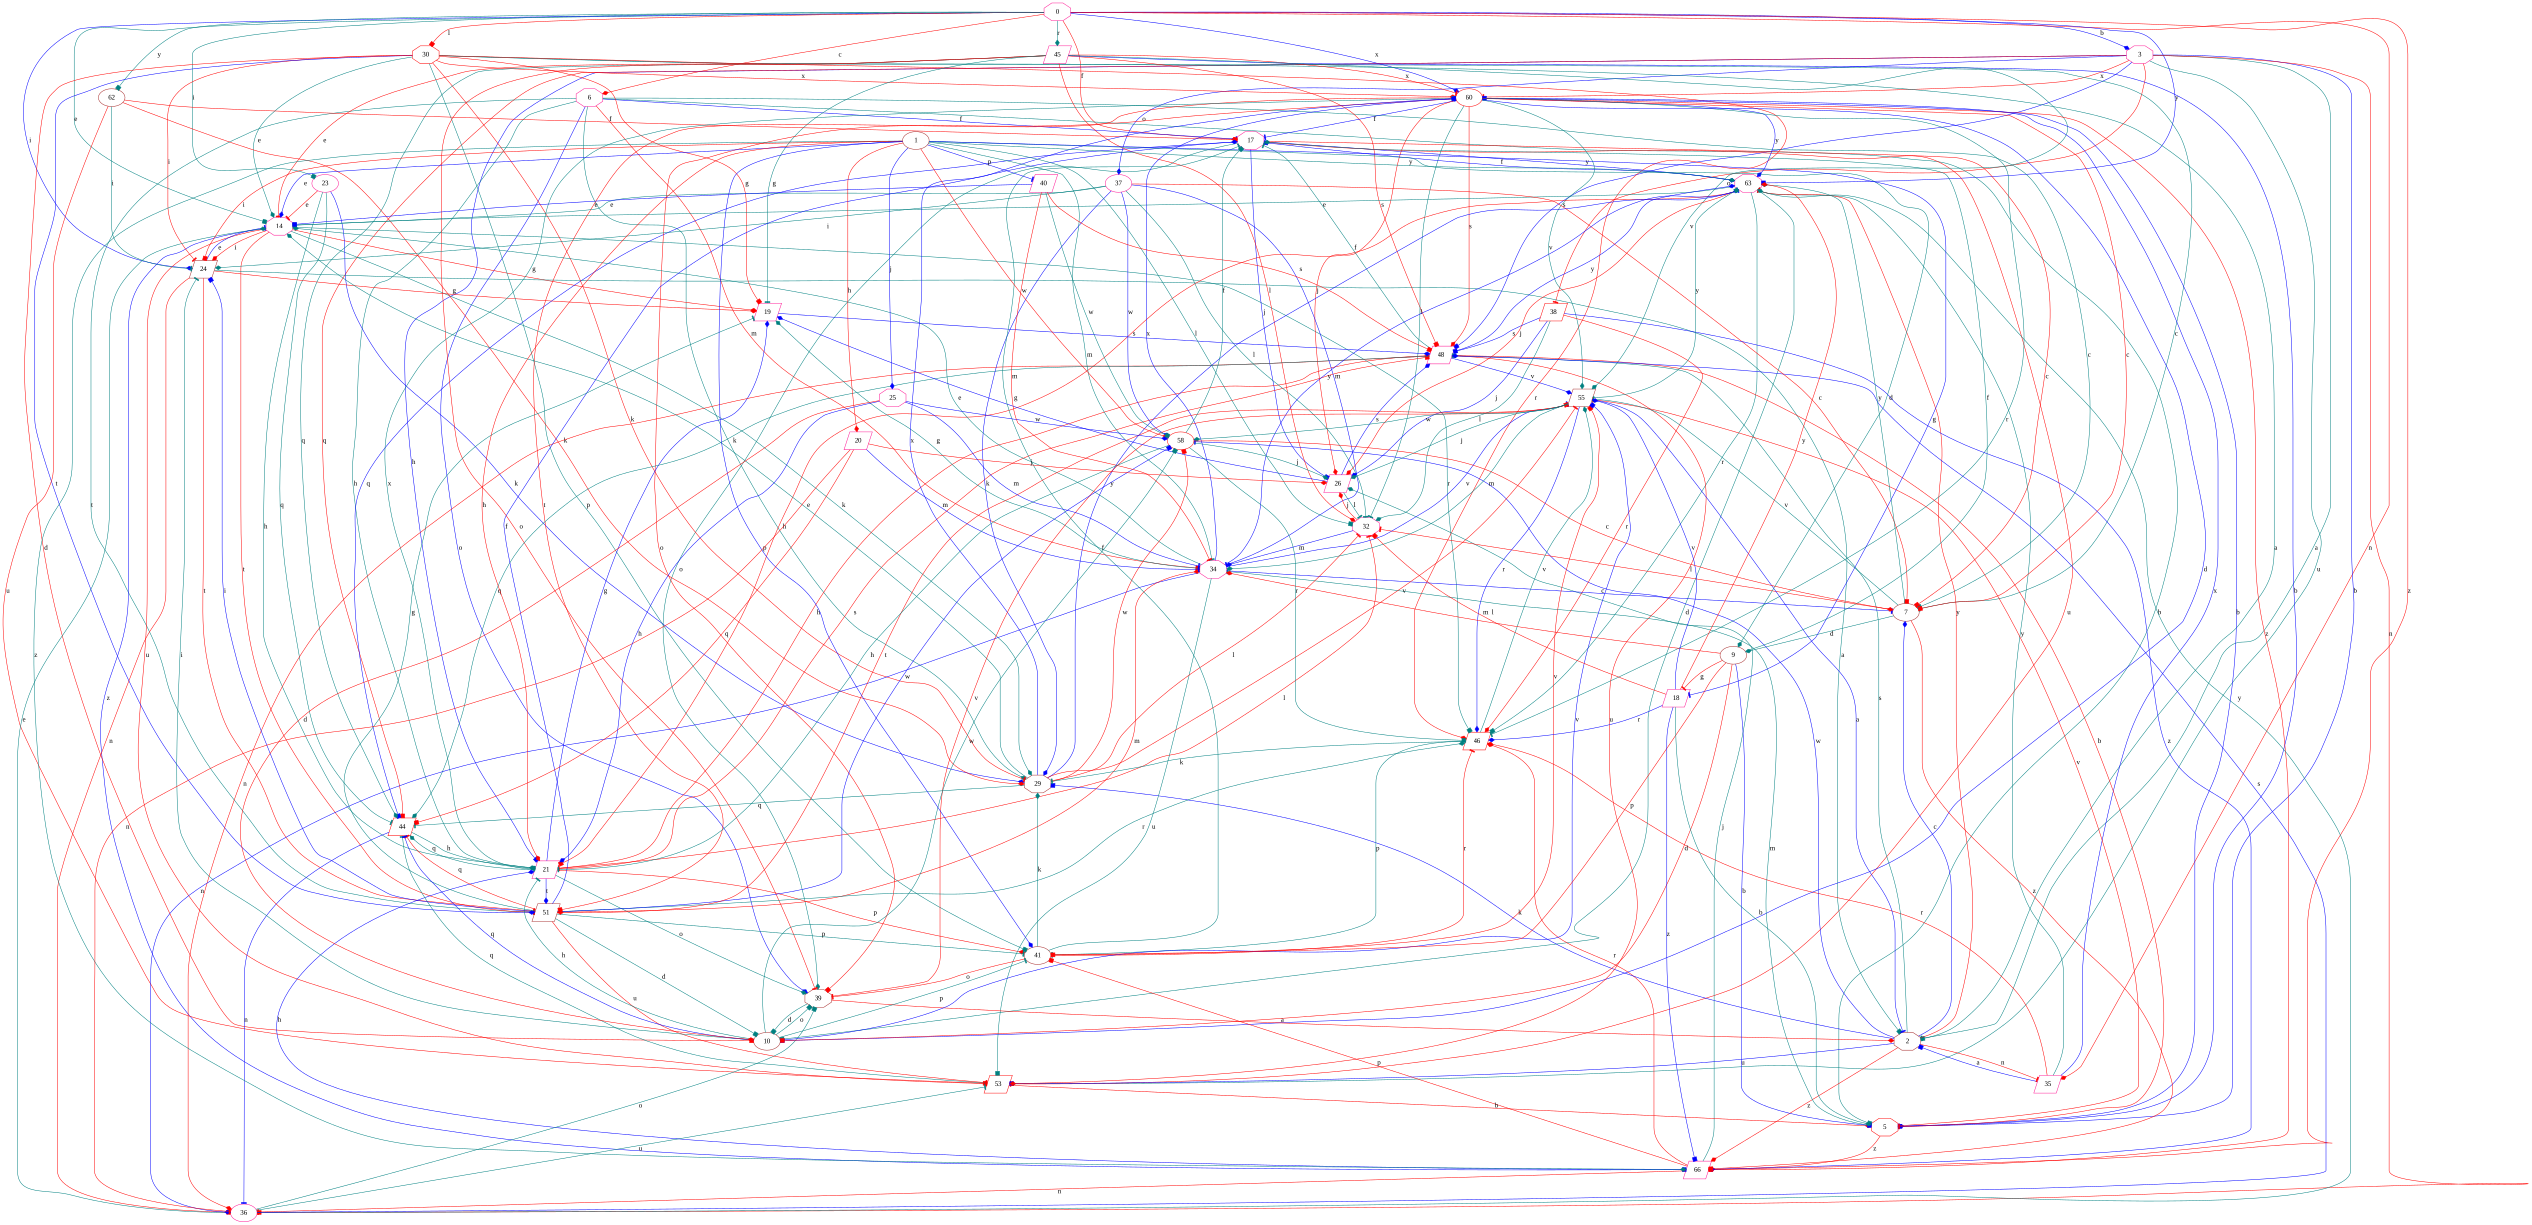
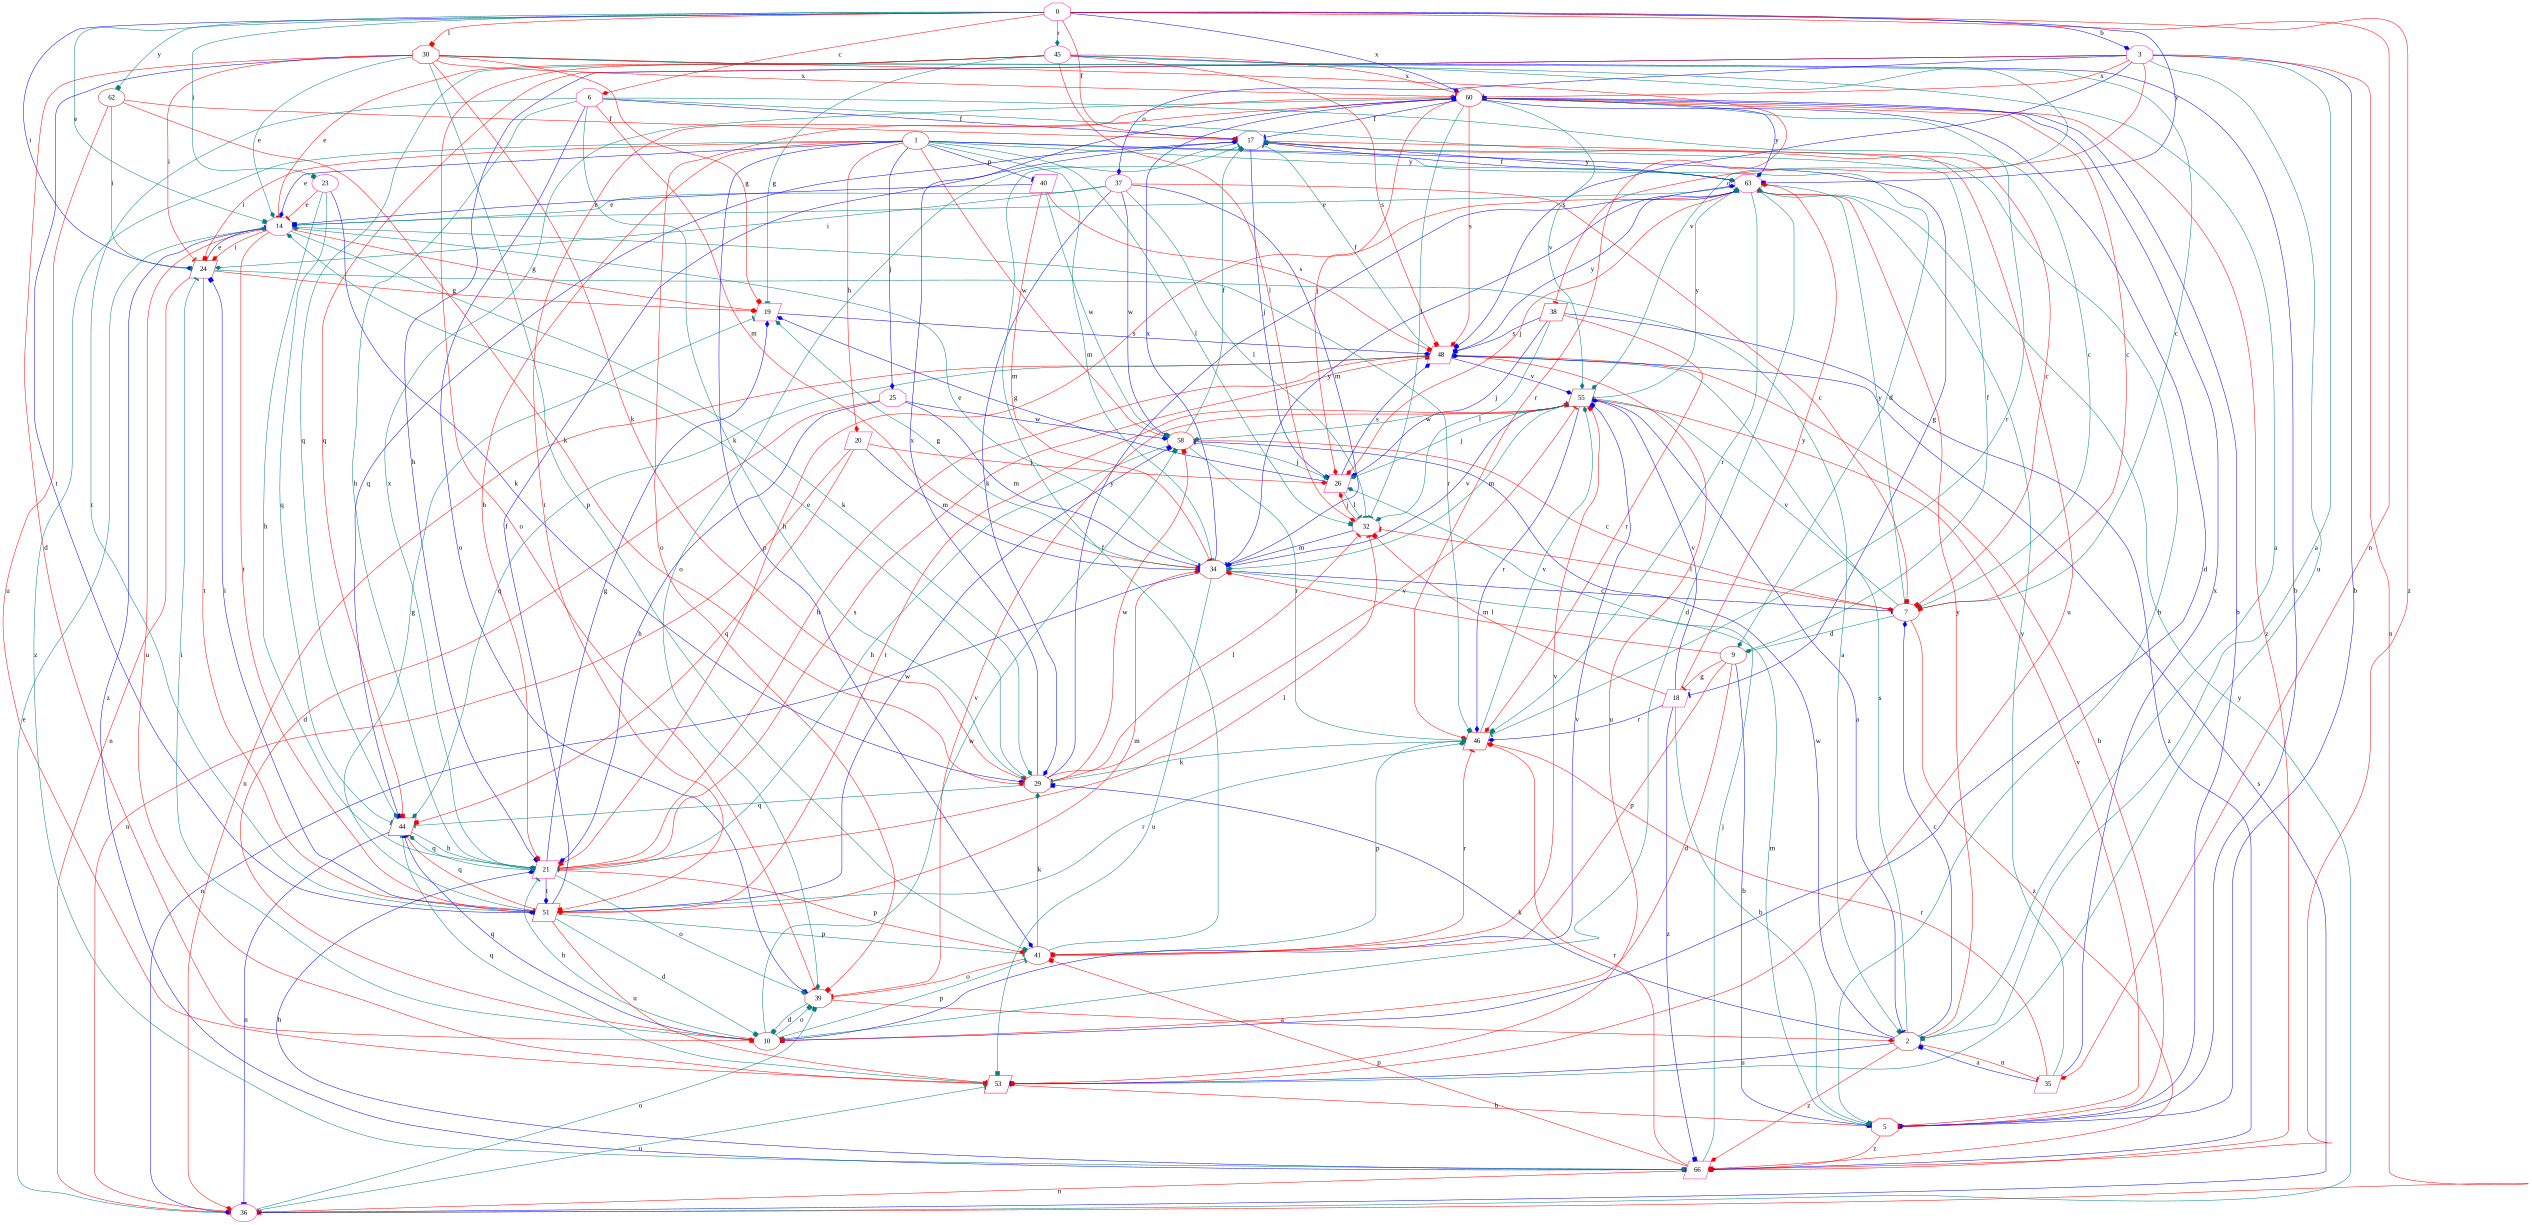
(1057, 55) -> (1057, 55)
(1213, 569) -> (1213, 569)
